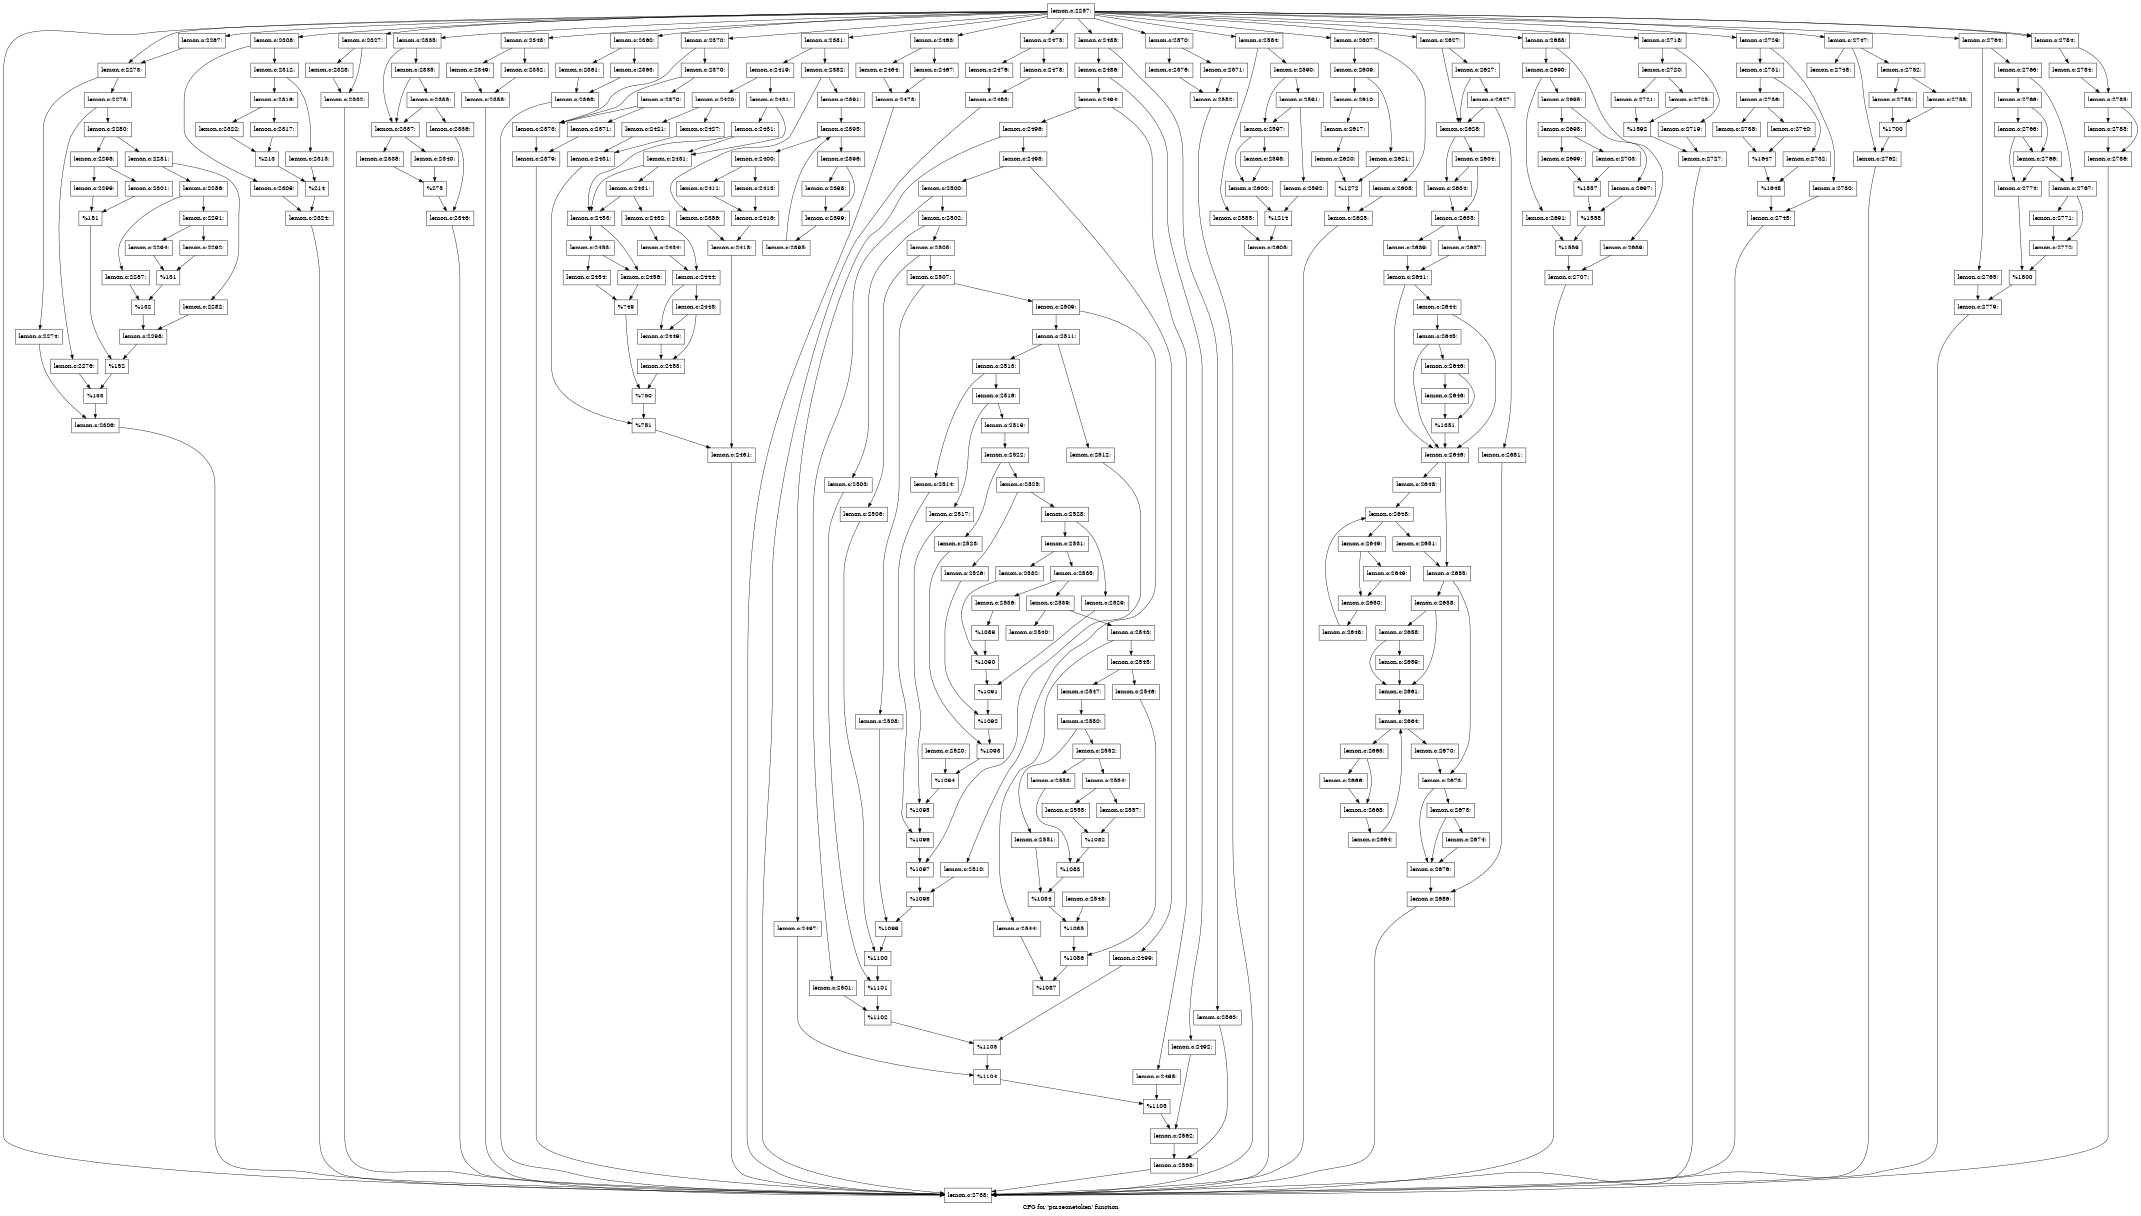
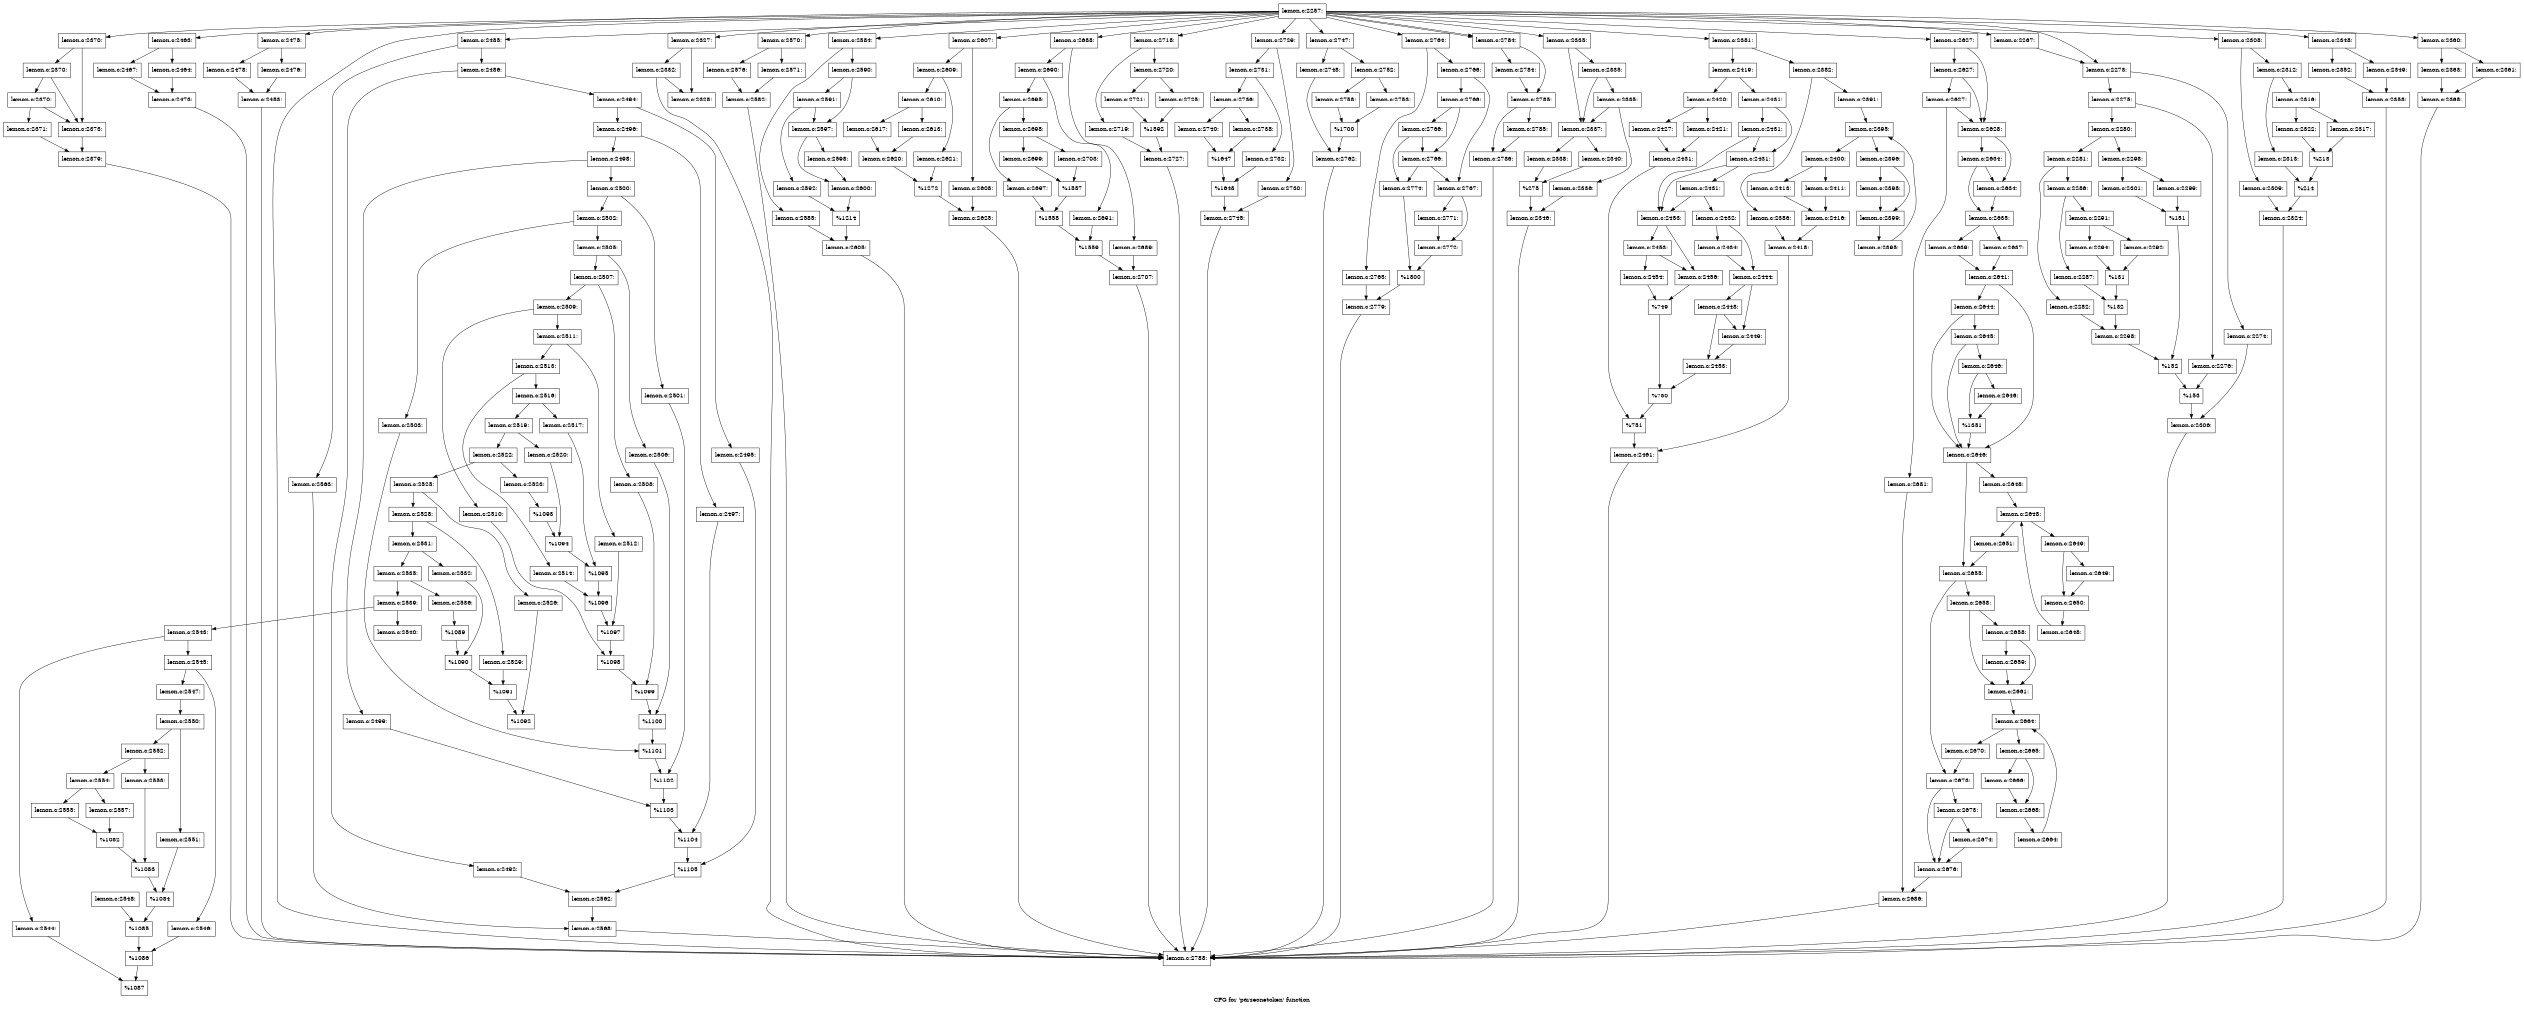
(336, 83) -> (672, 84)
(1864, 98) -> (1310, 114)
none -> (922, 130)
none -> (527, 439)
(989, 734) -> none
